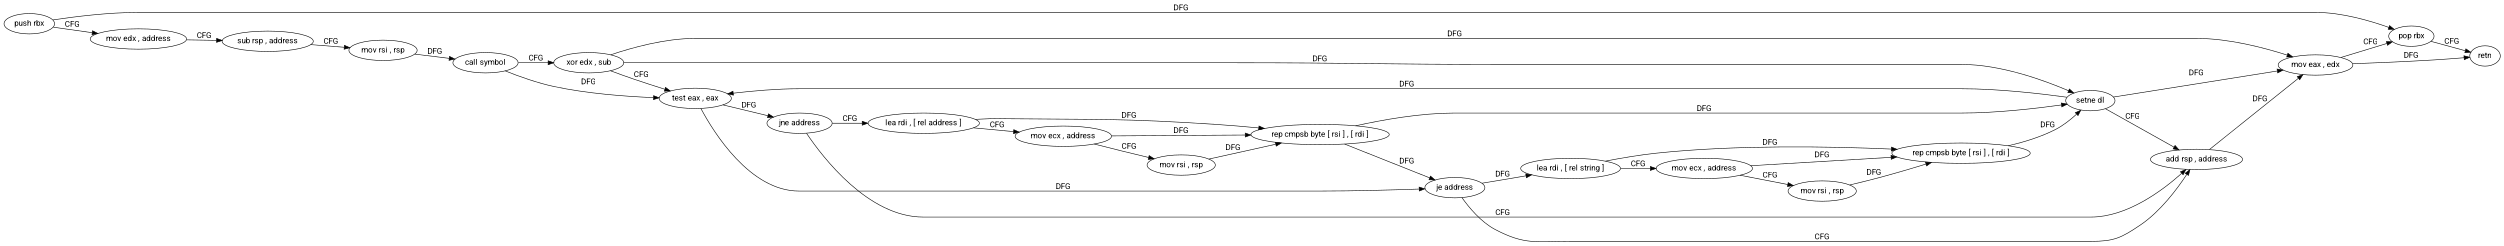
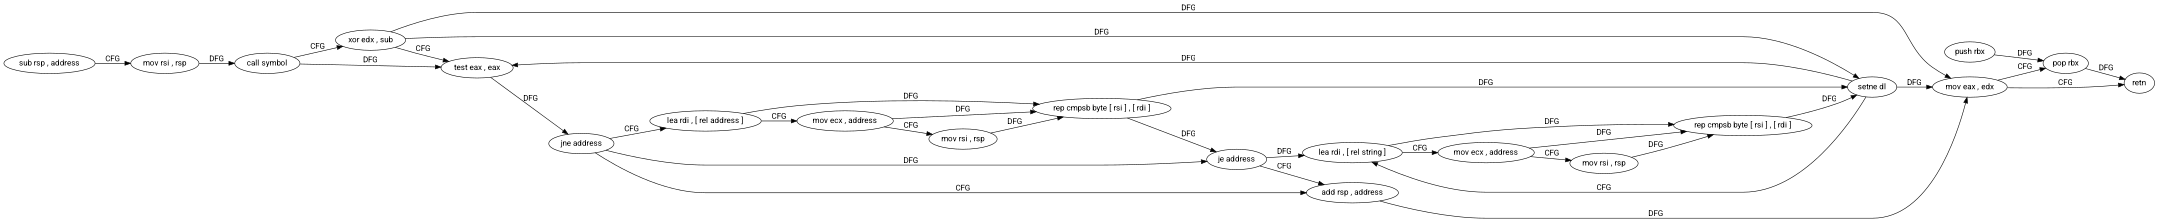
(138, 39) -> none
(2452, 42) -> (2106, 68)
(2411, 56) -> (2066, 83)
(2140, 128) -> (1639, 192)
(1042, 191) -> (903, 165)
